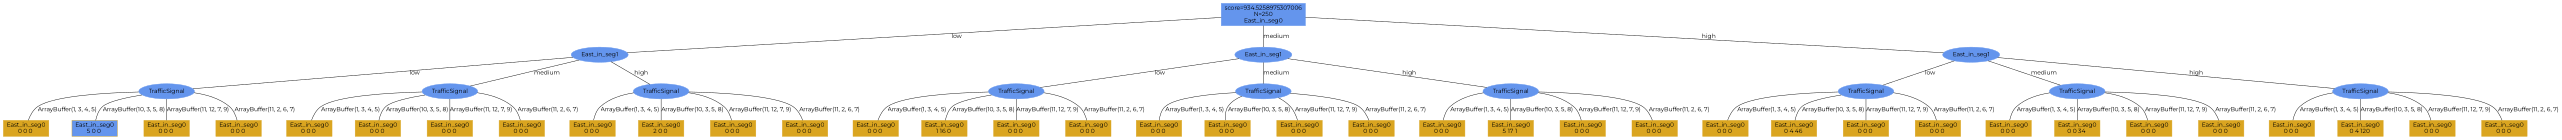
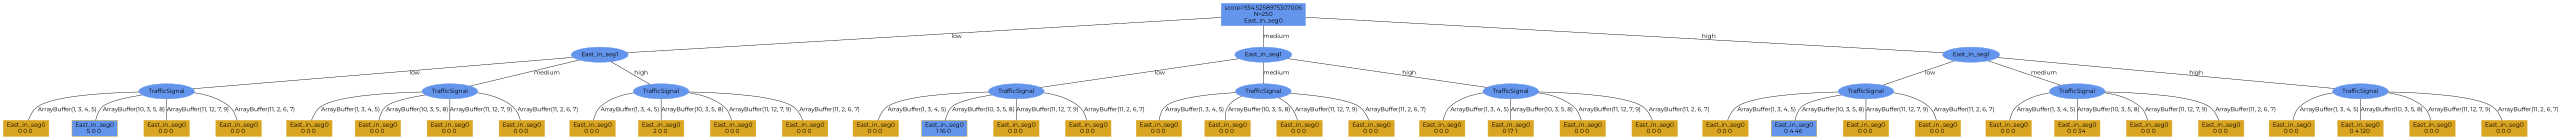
(944, 128) -> (944, 128)
(1511, 128) -> (1511, 128)
(1794, 128) -> (1794, 128)
